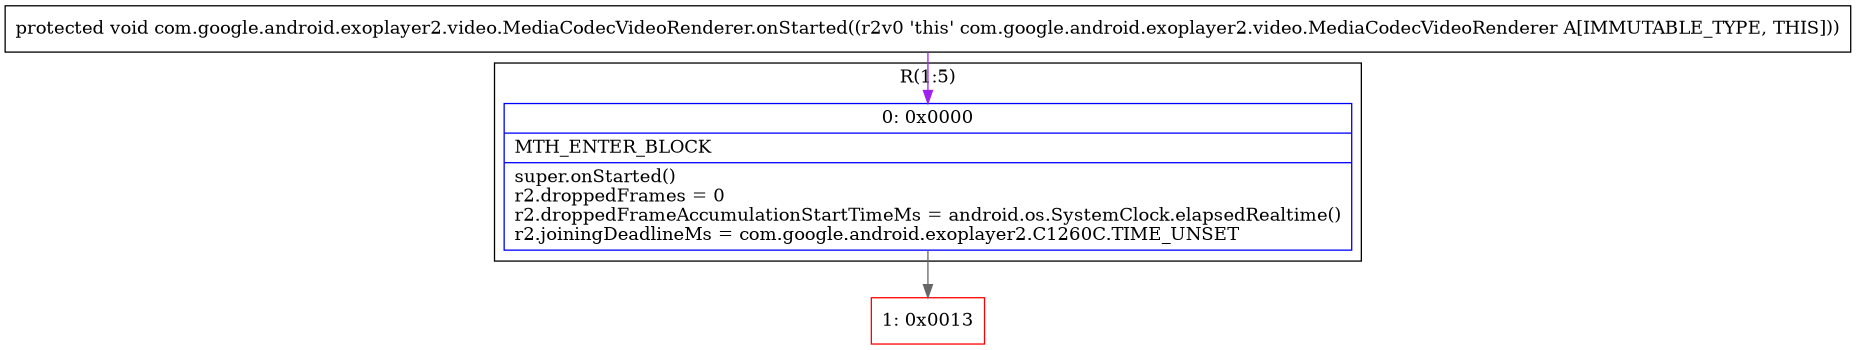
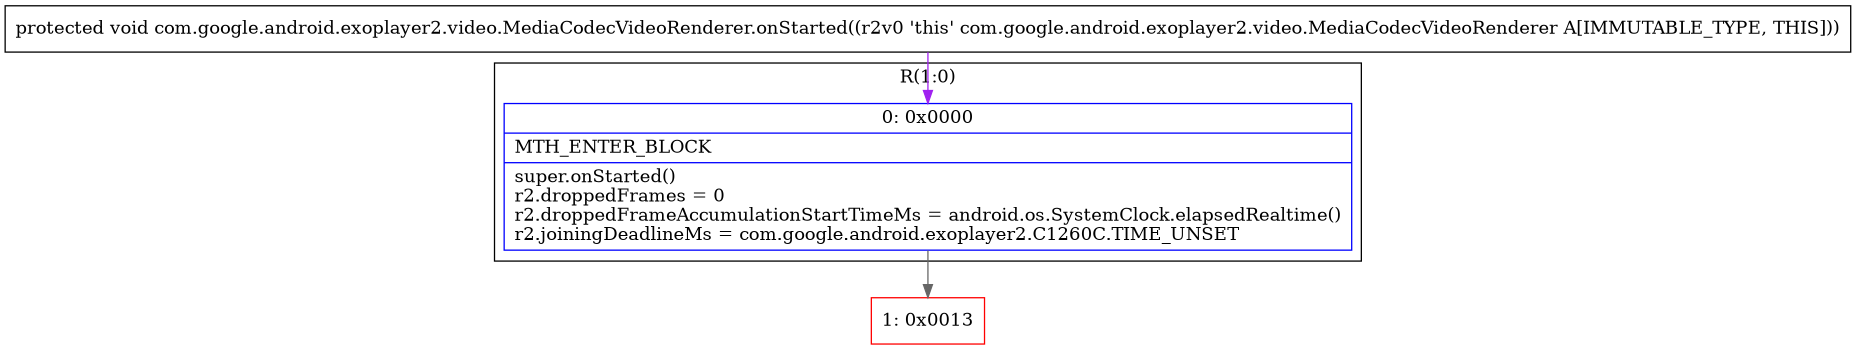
(928, 78) -> (928, 78)
